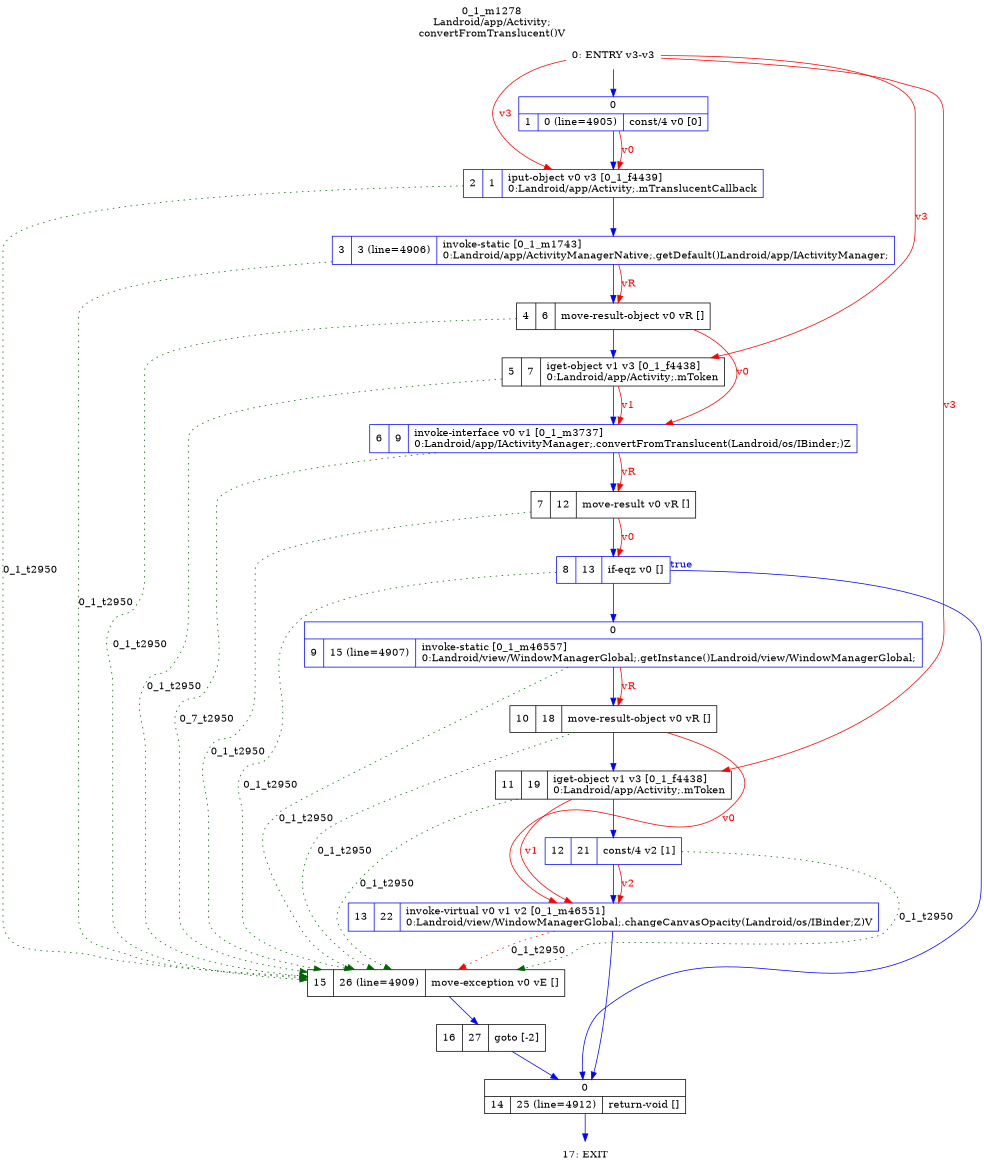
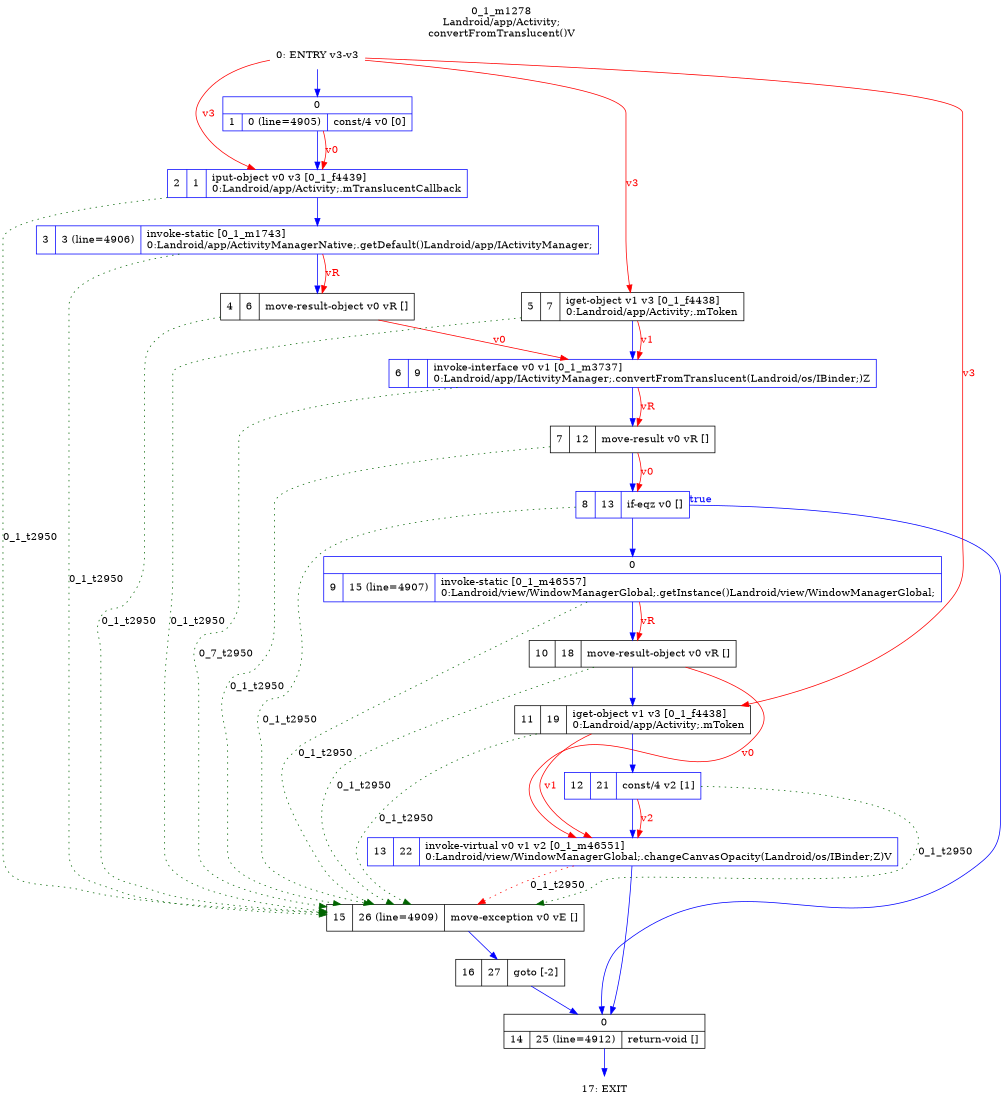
(613, 340) -> none
